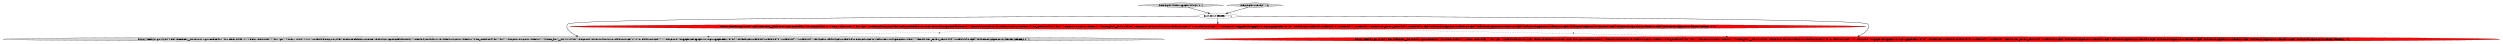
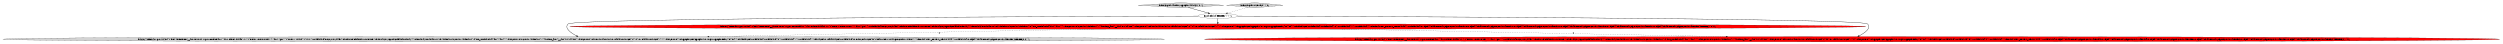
(1238, 10) -> (1238, 10)
